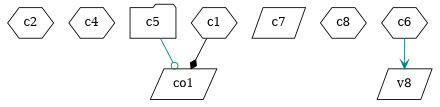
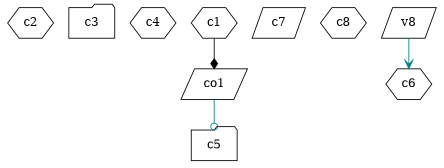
none -> (92, 23)
(405, 49) -> (409, 49)
(167, 51) -> (214, 111)
